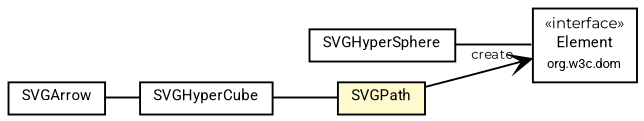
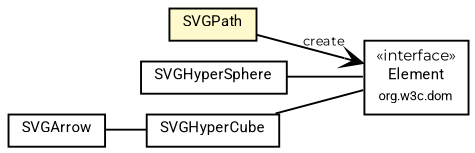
(305, 97) -> (319, 102)
